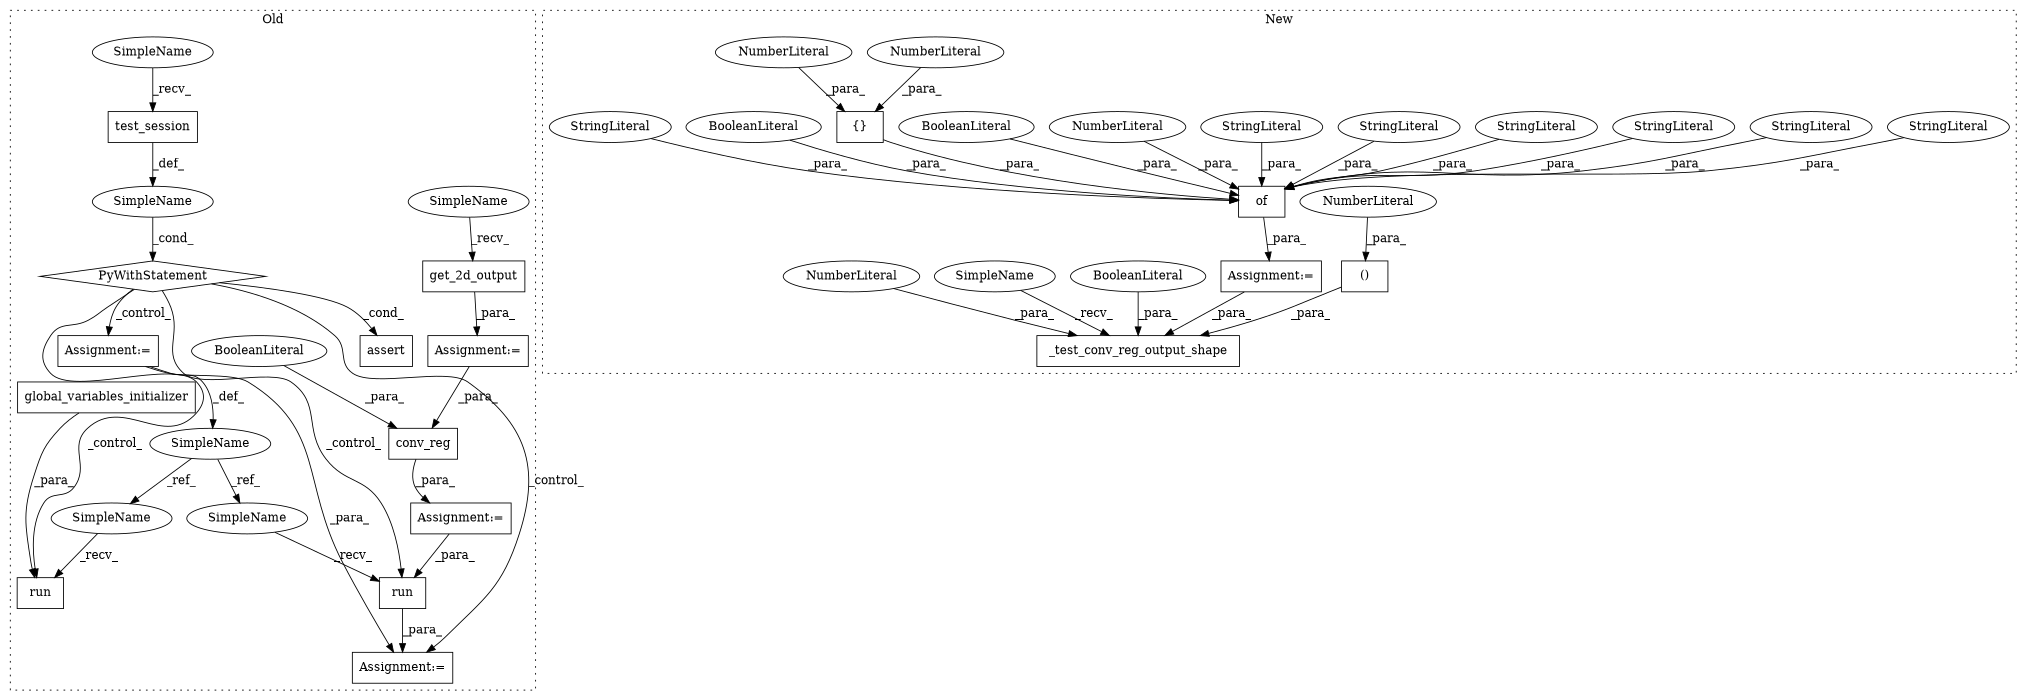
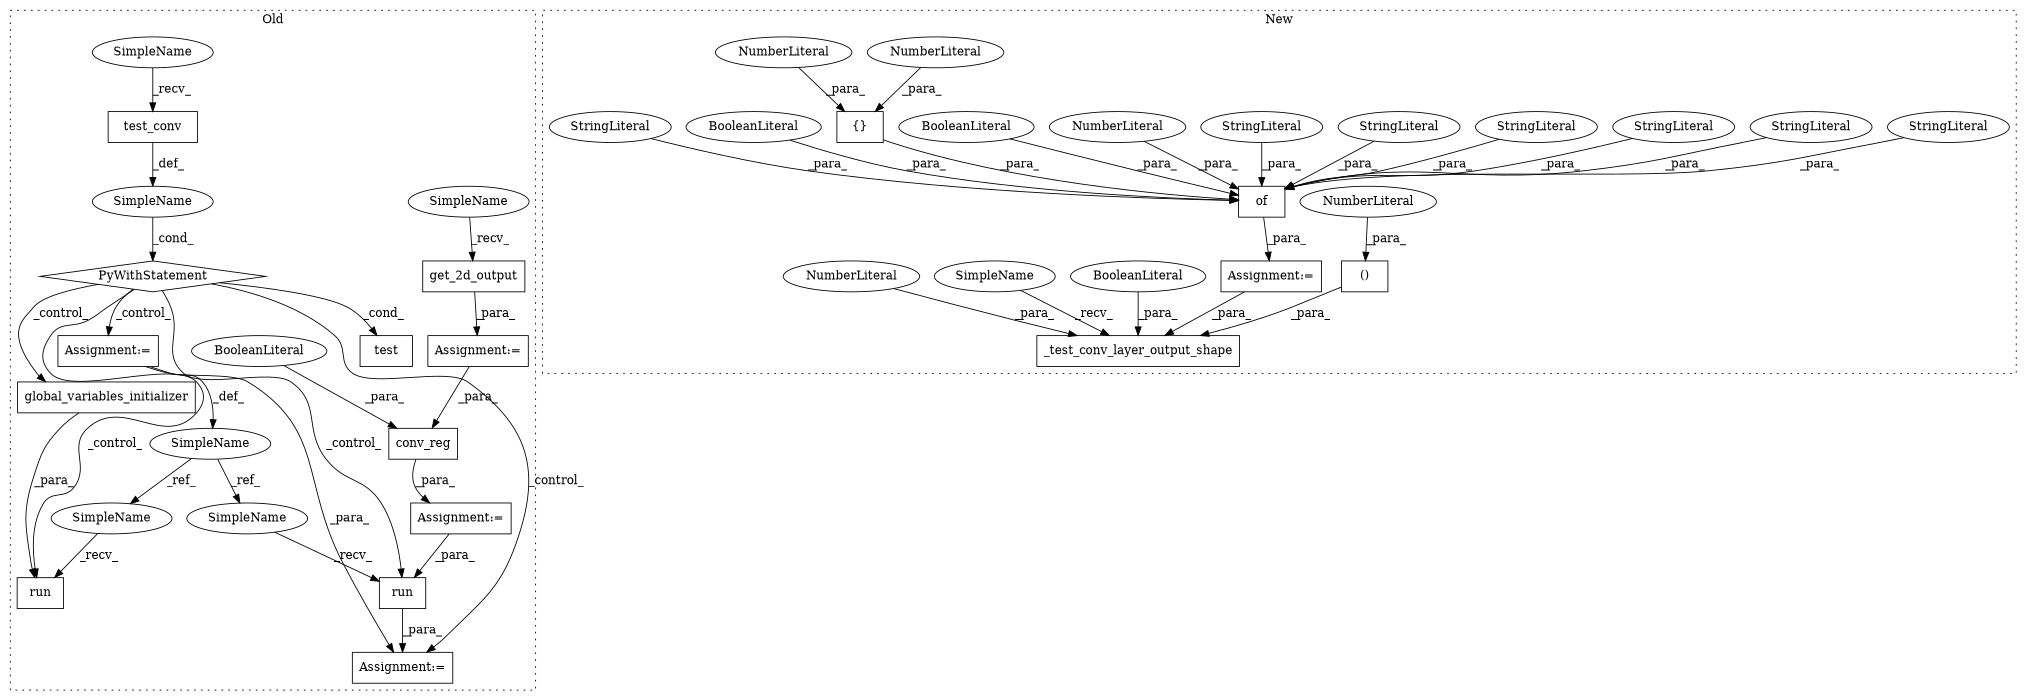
(153, 127) -> (153, 127)
none -> (30, 311)
(386, 351) -> (386, 351)
(1138, 351) -> (1138, 351)
